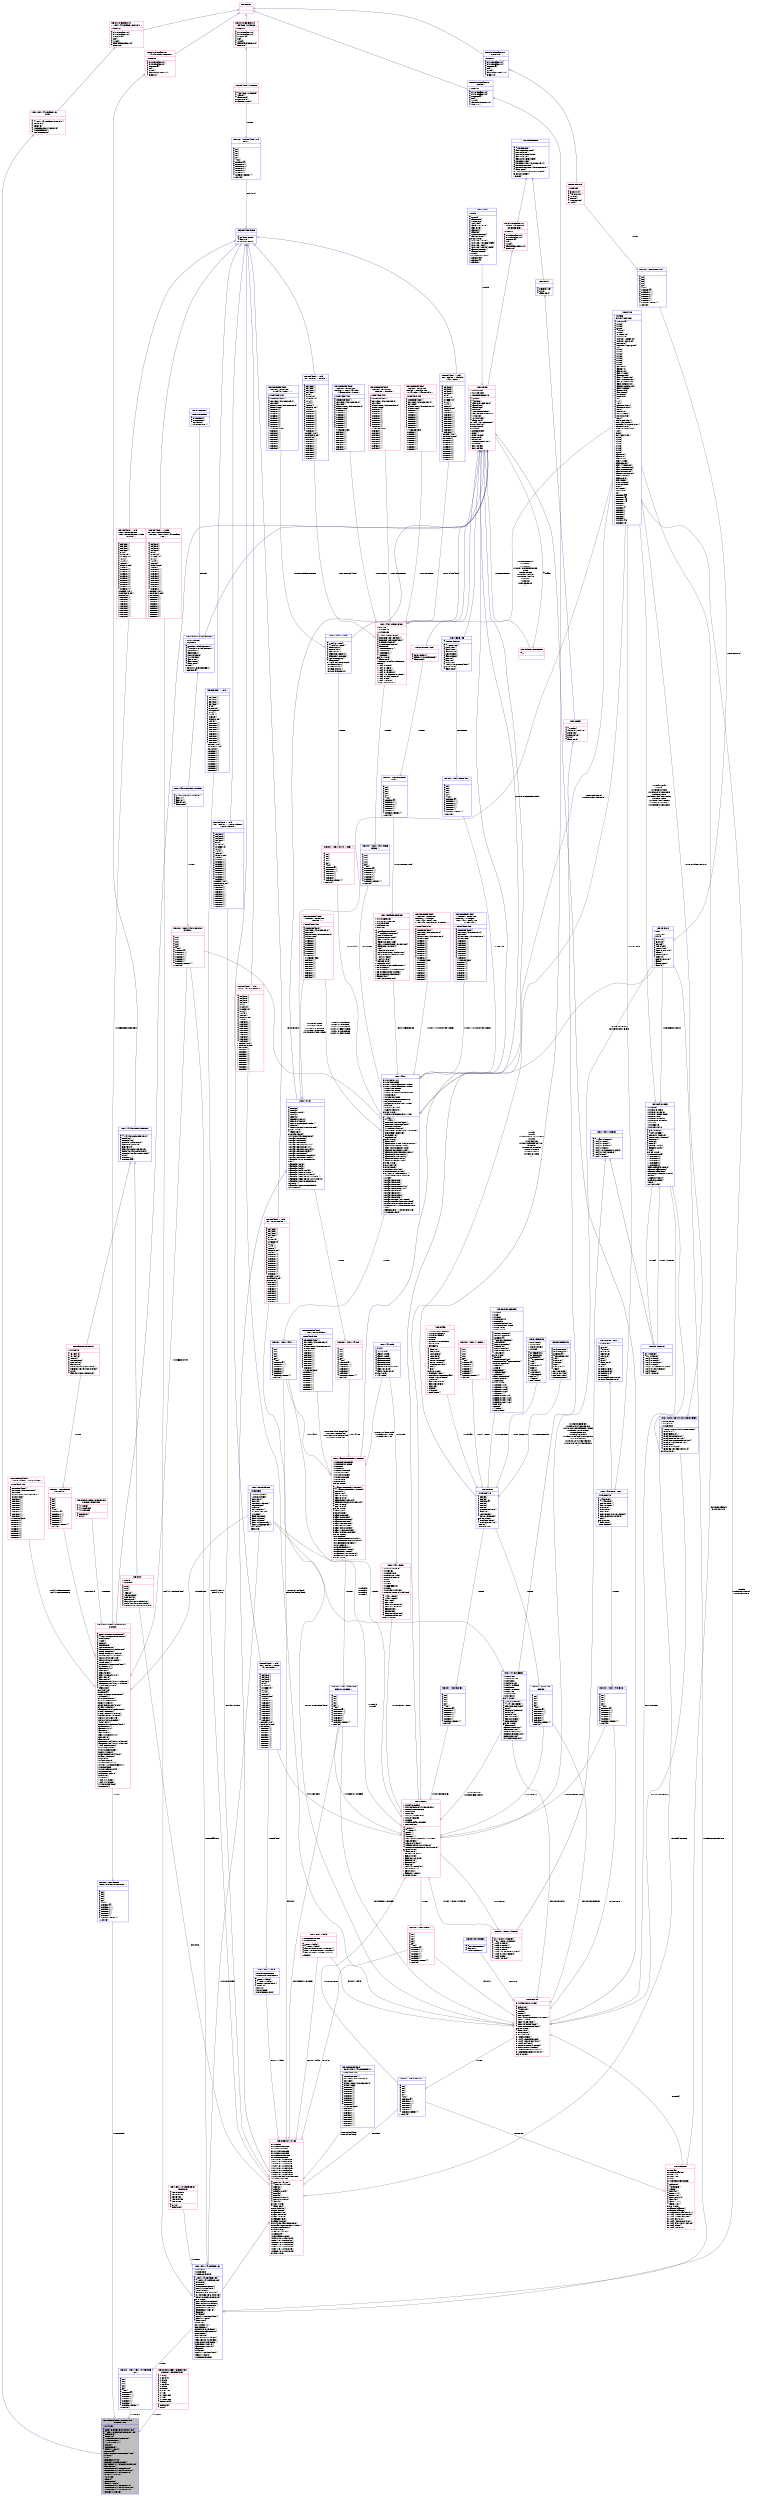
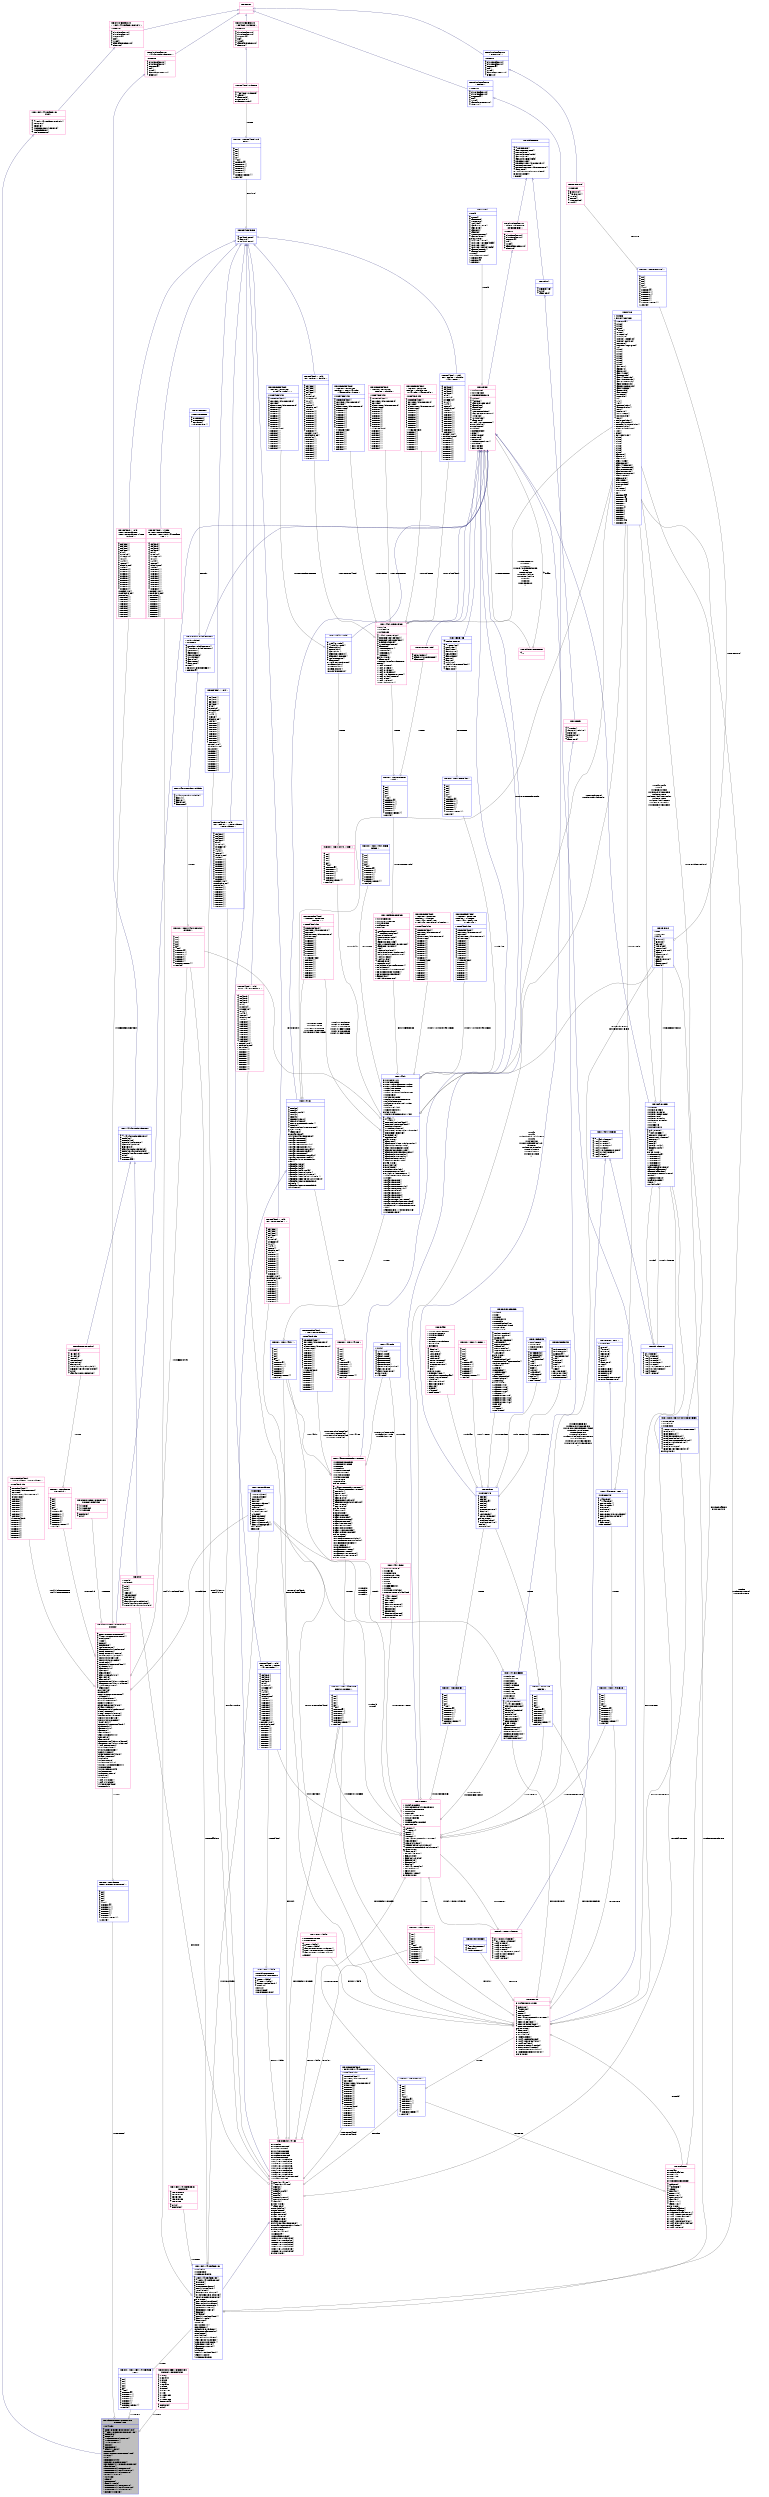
(635, 236) -> (635, 236)
none -> (607, 758)
(378, 763) -> (393, 729)
